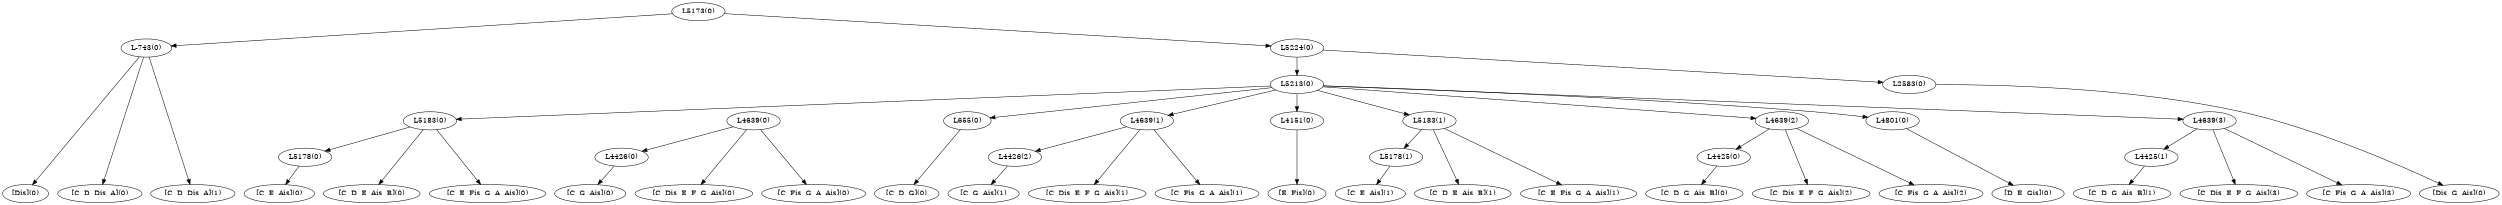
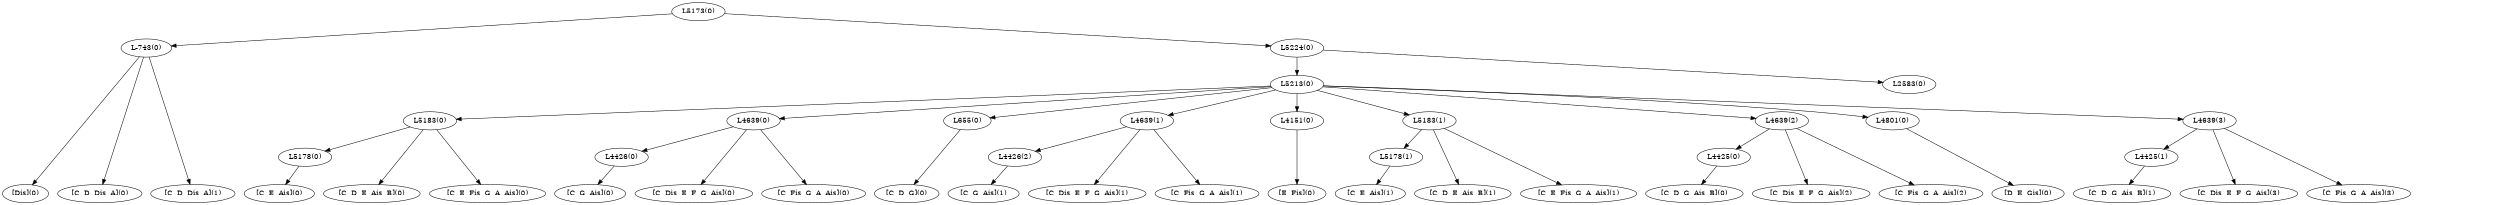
none -> (1028, 102)
(2459, 194) -> none
